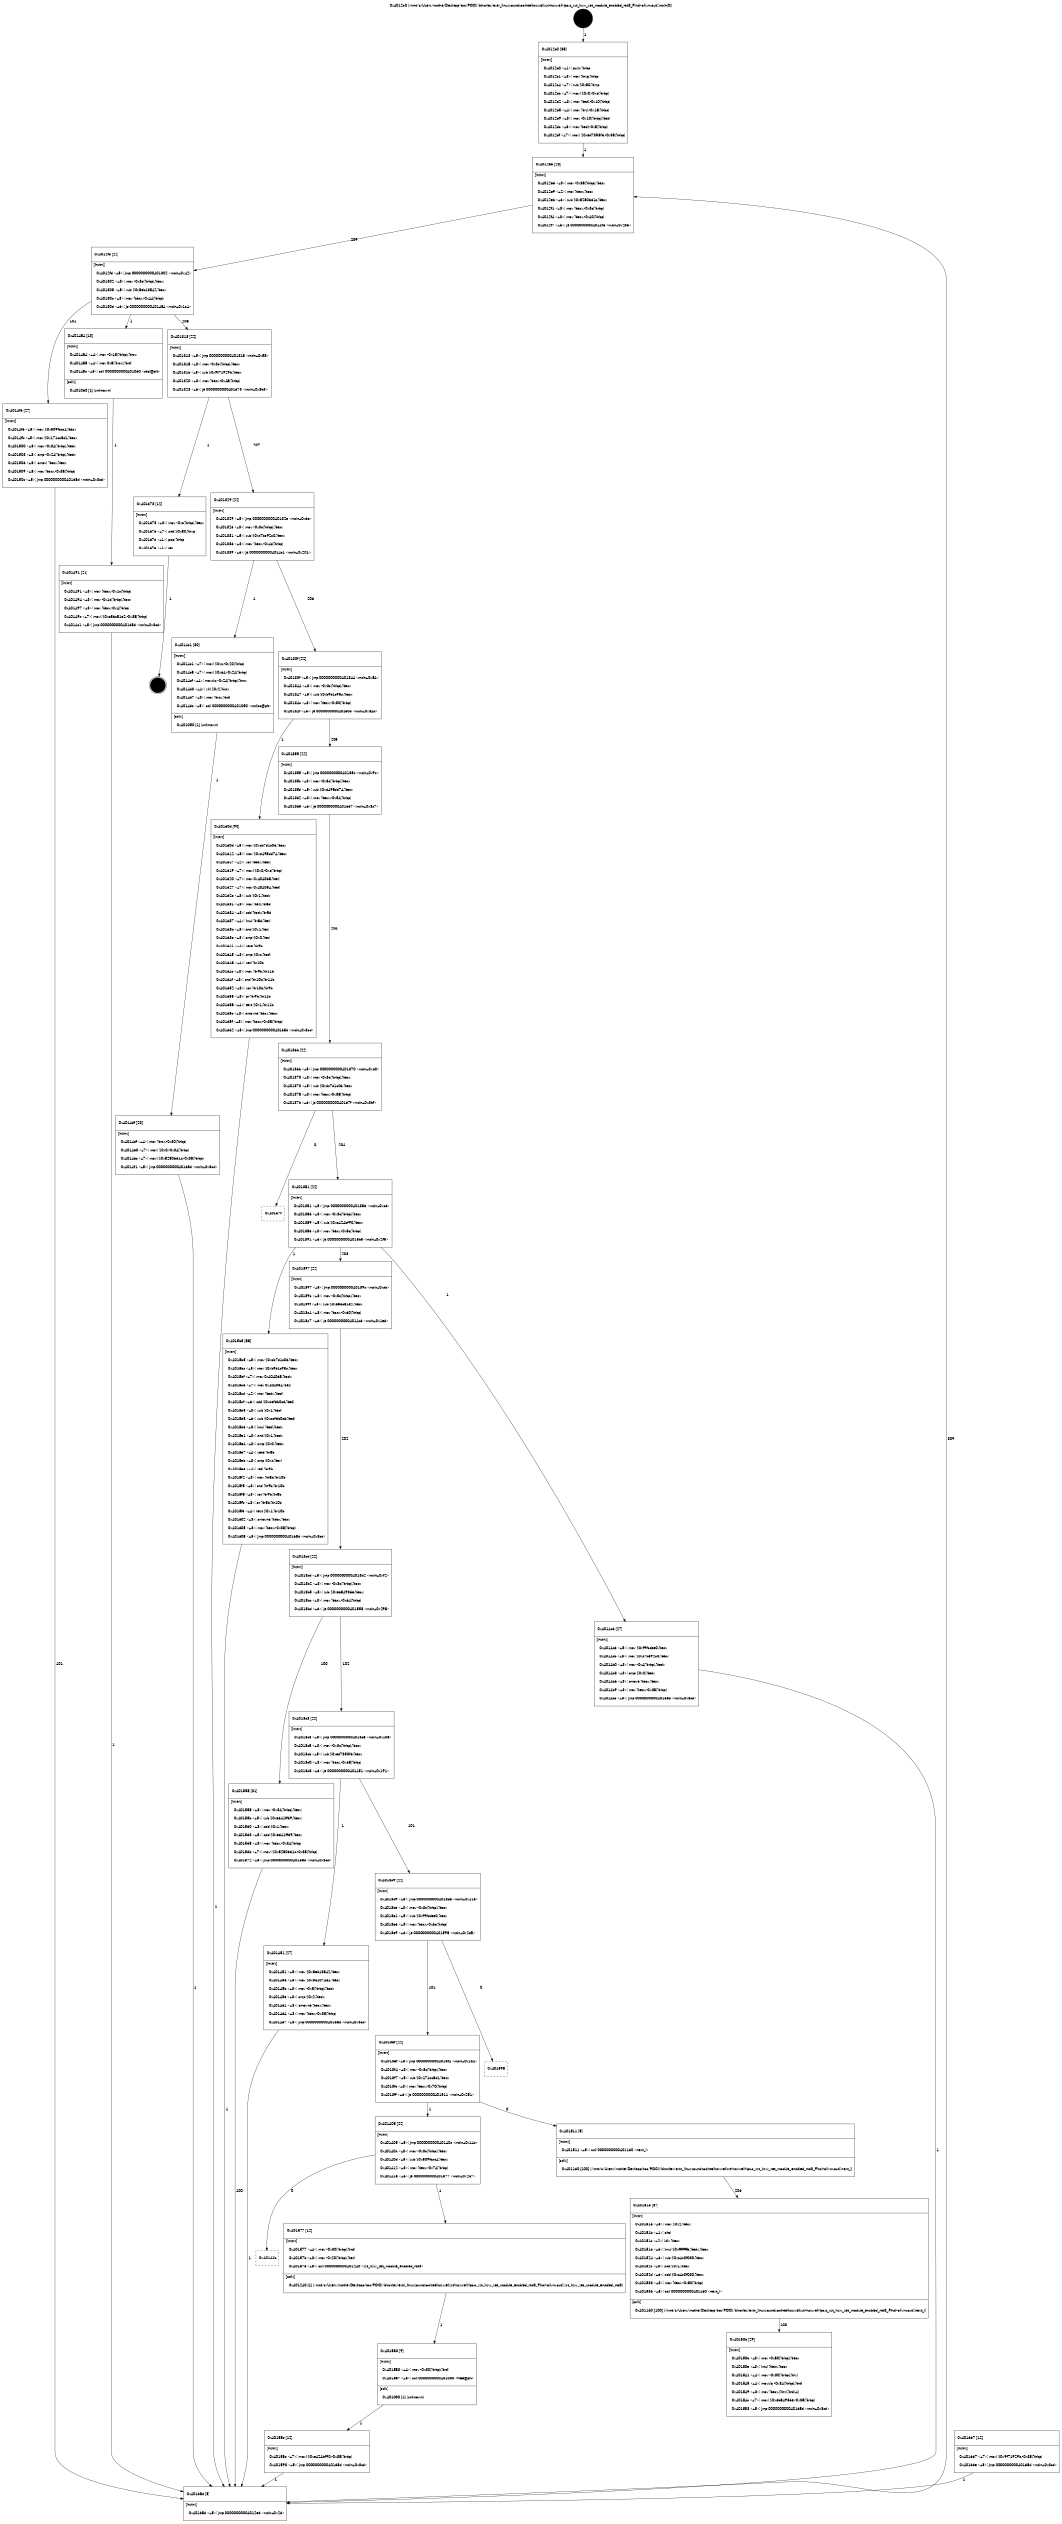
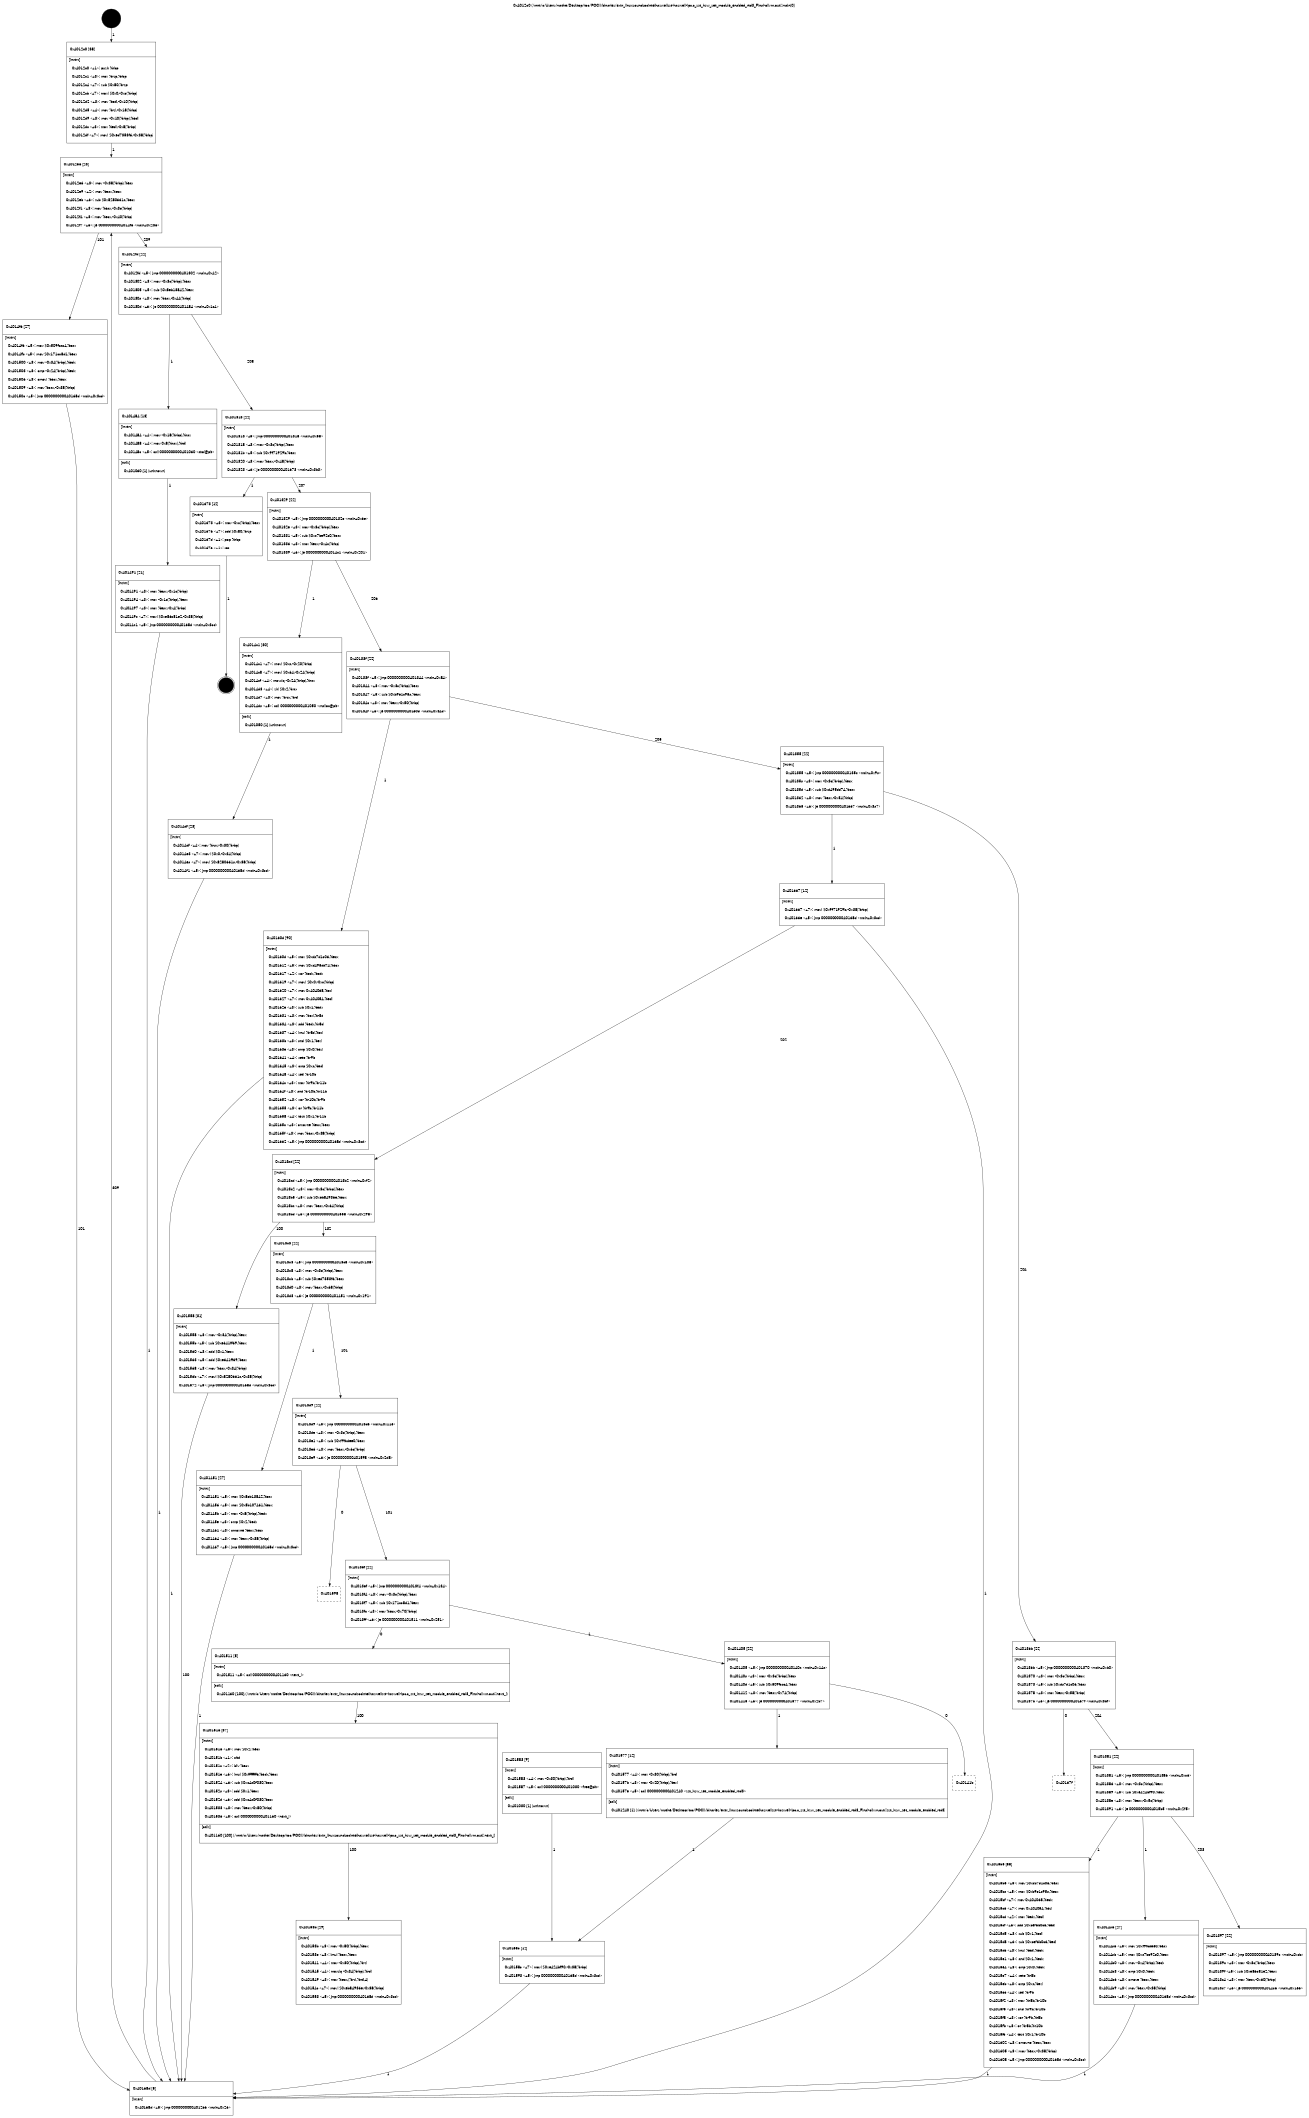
(55, 344) -> (84, 275)
none -> (832, 847)
(340, 1438) -> (586, 1042)
(345, 1664) -> (327, 1229)
(738, 2191) -> (360, 1716)
(440, 2317) -> (657, 1879)
